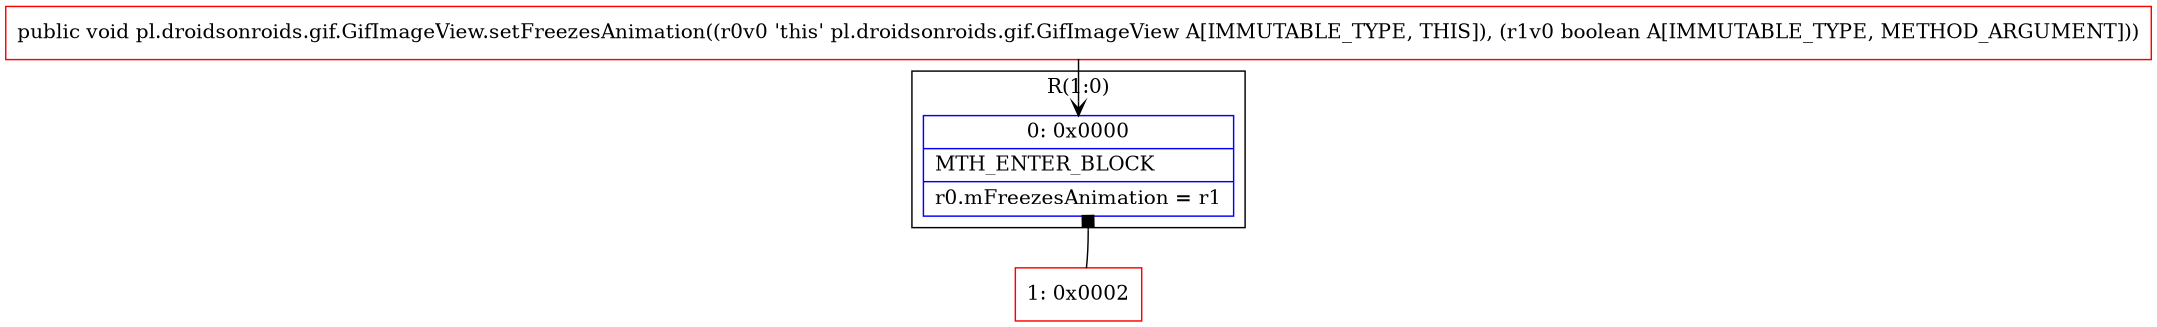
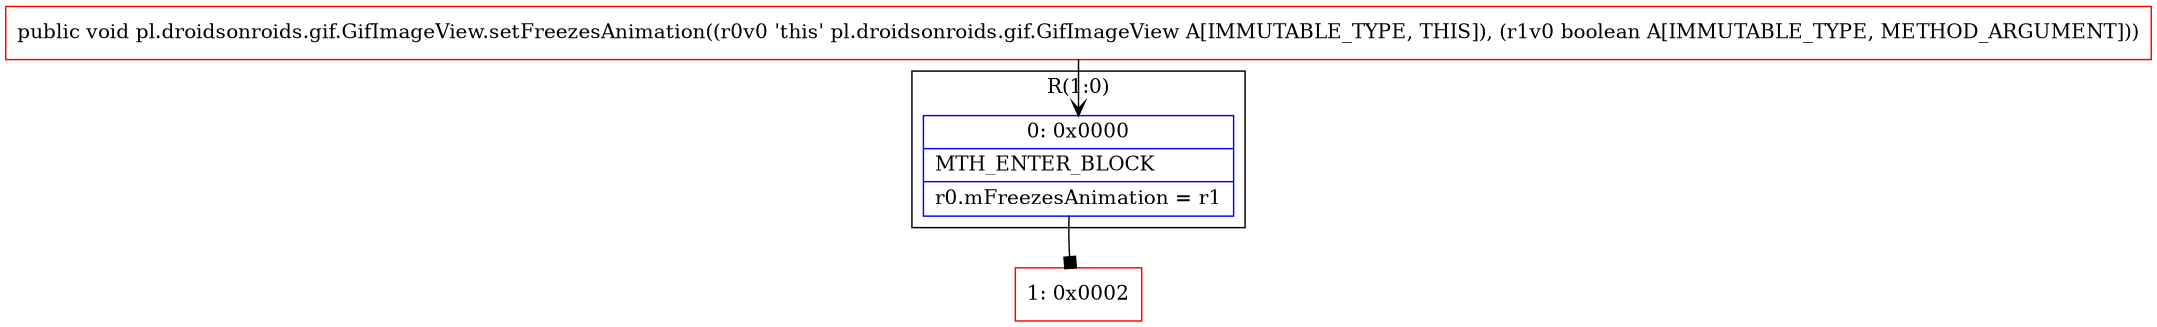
(1088, 249) -> (1069, 237)
